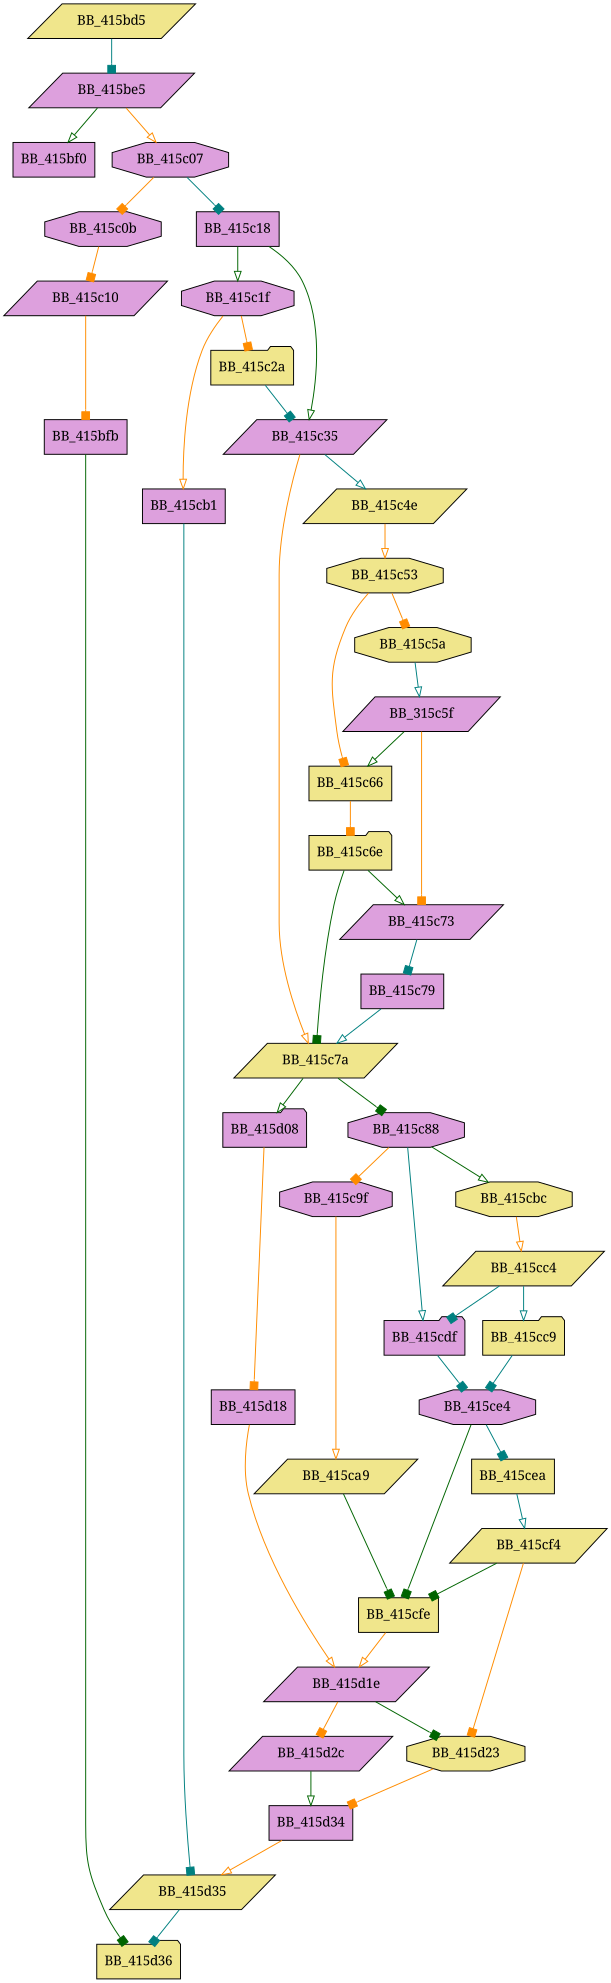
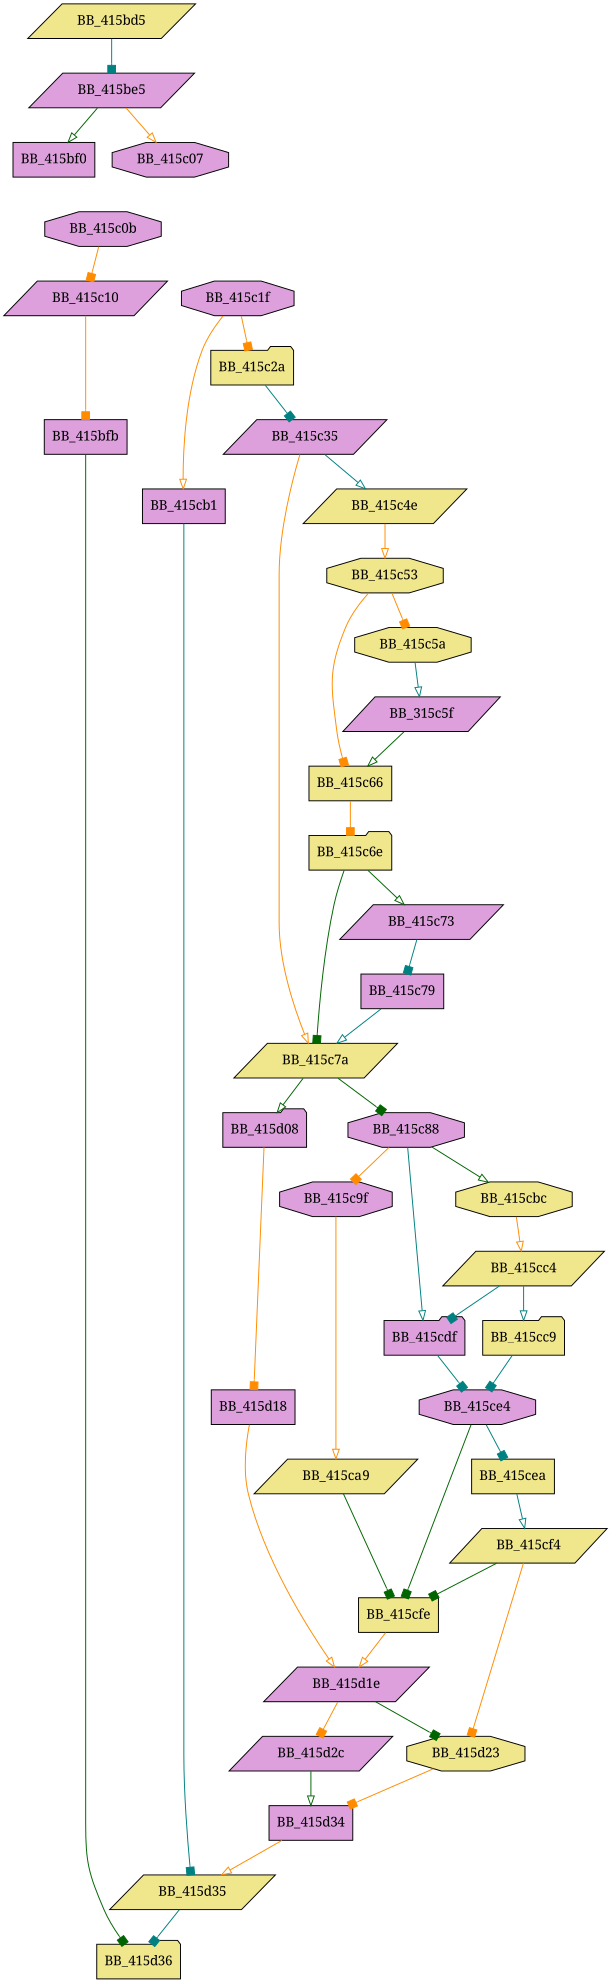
(140, 191) -> none
(238, 229) -> none
(422, 813) -> none
